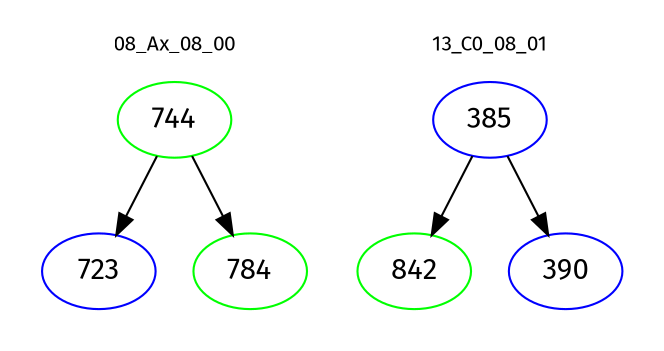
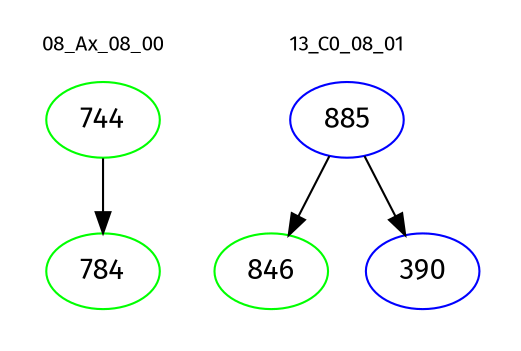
(490, 120) -> (347, 120)
(99, 271) -> none
(414, 271) -> (271, 271)
